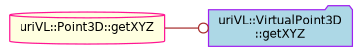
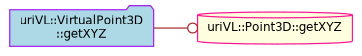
(182, 28) -> (171, 28)
